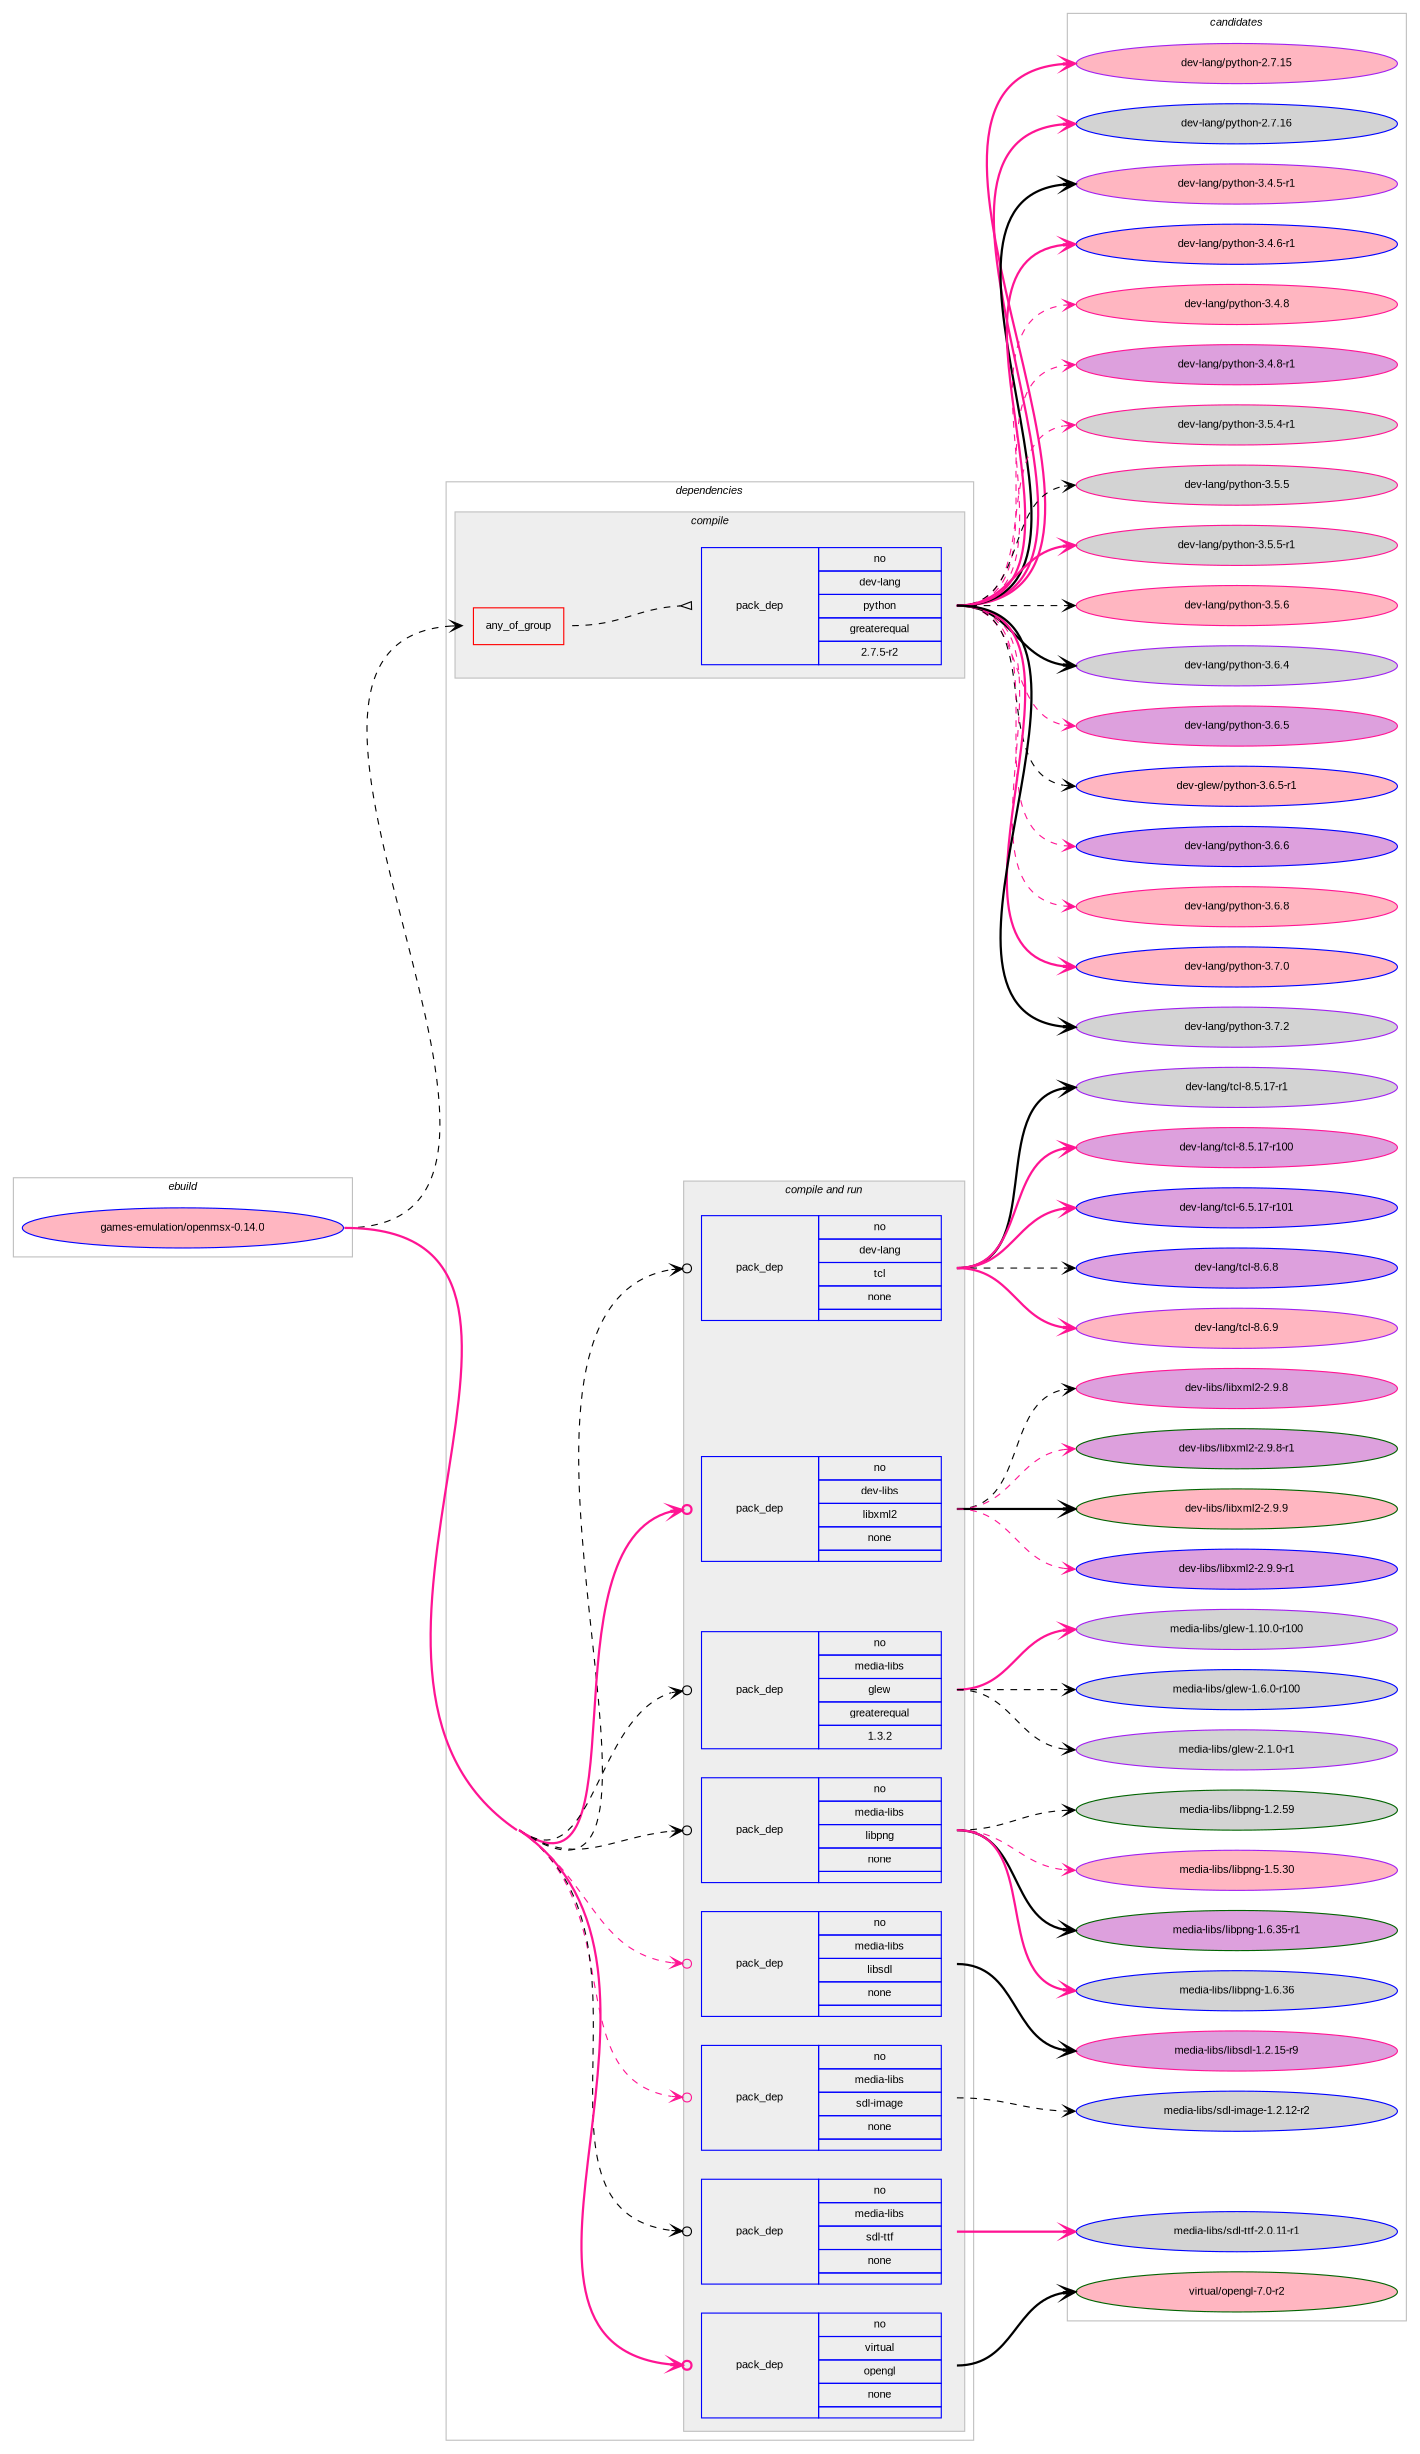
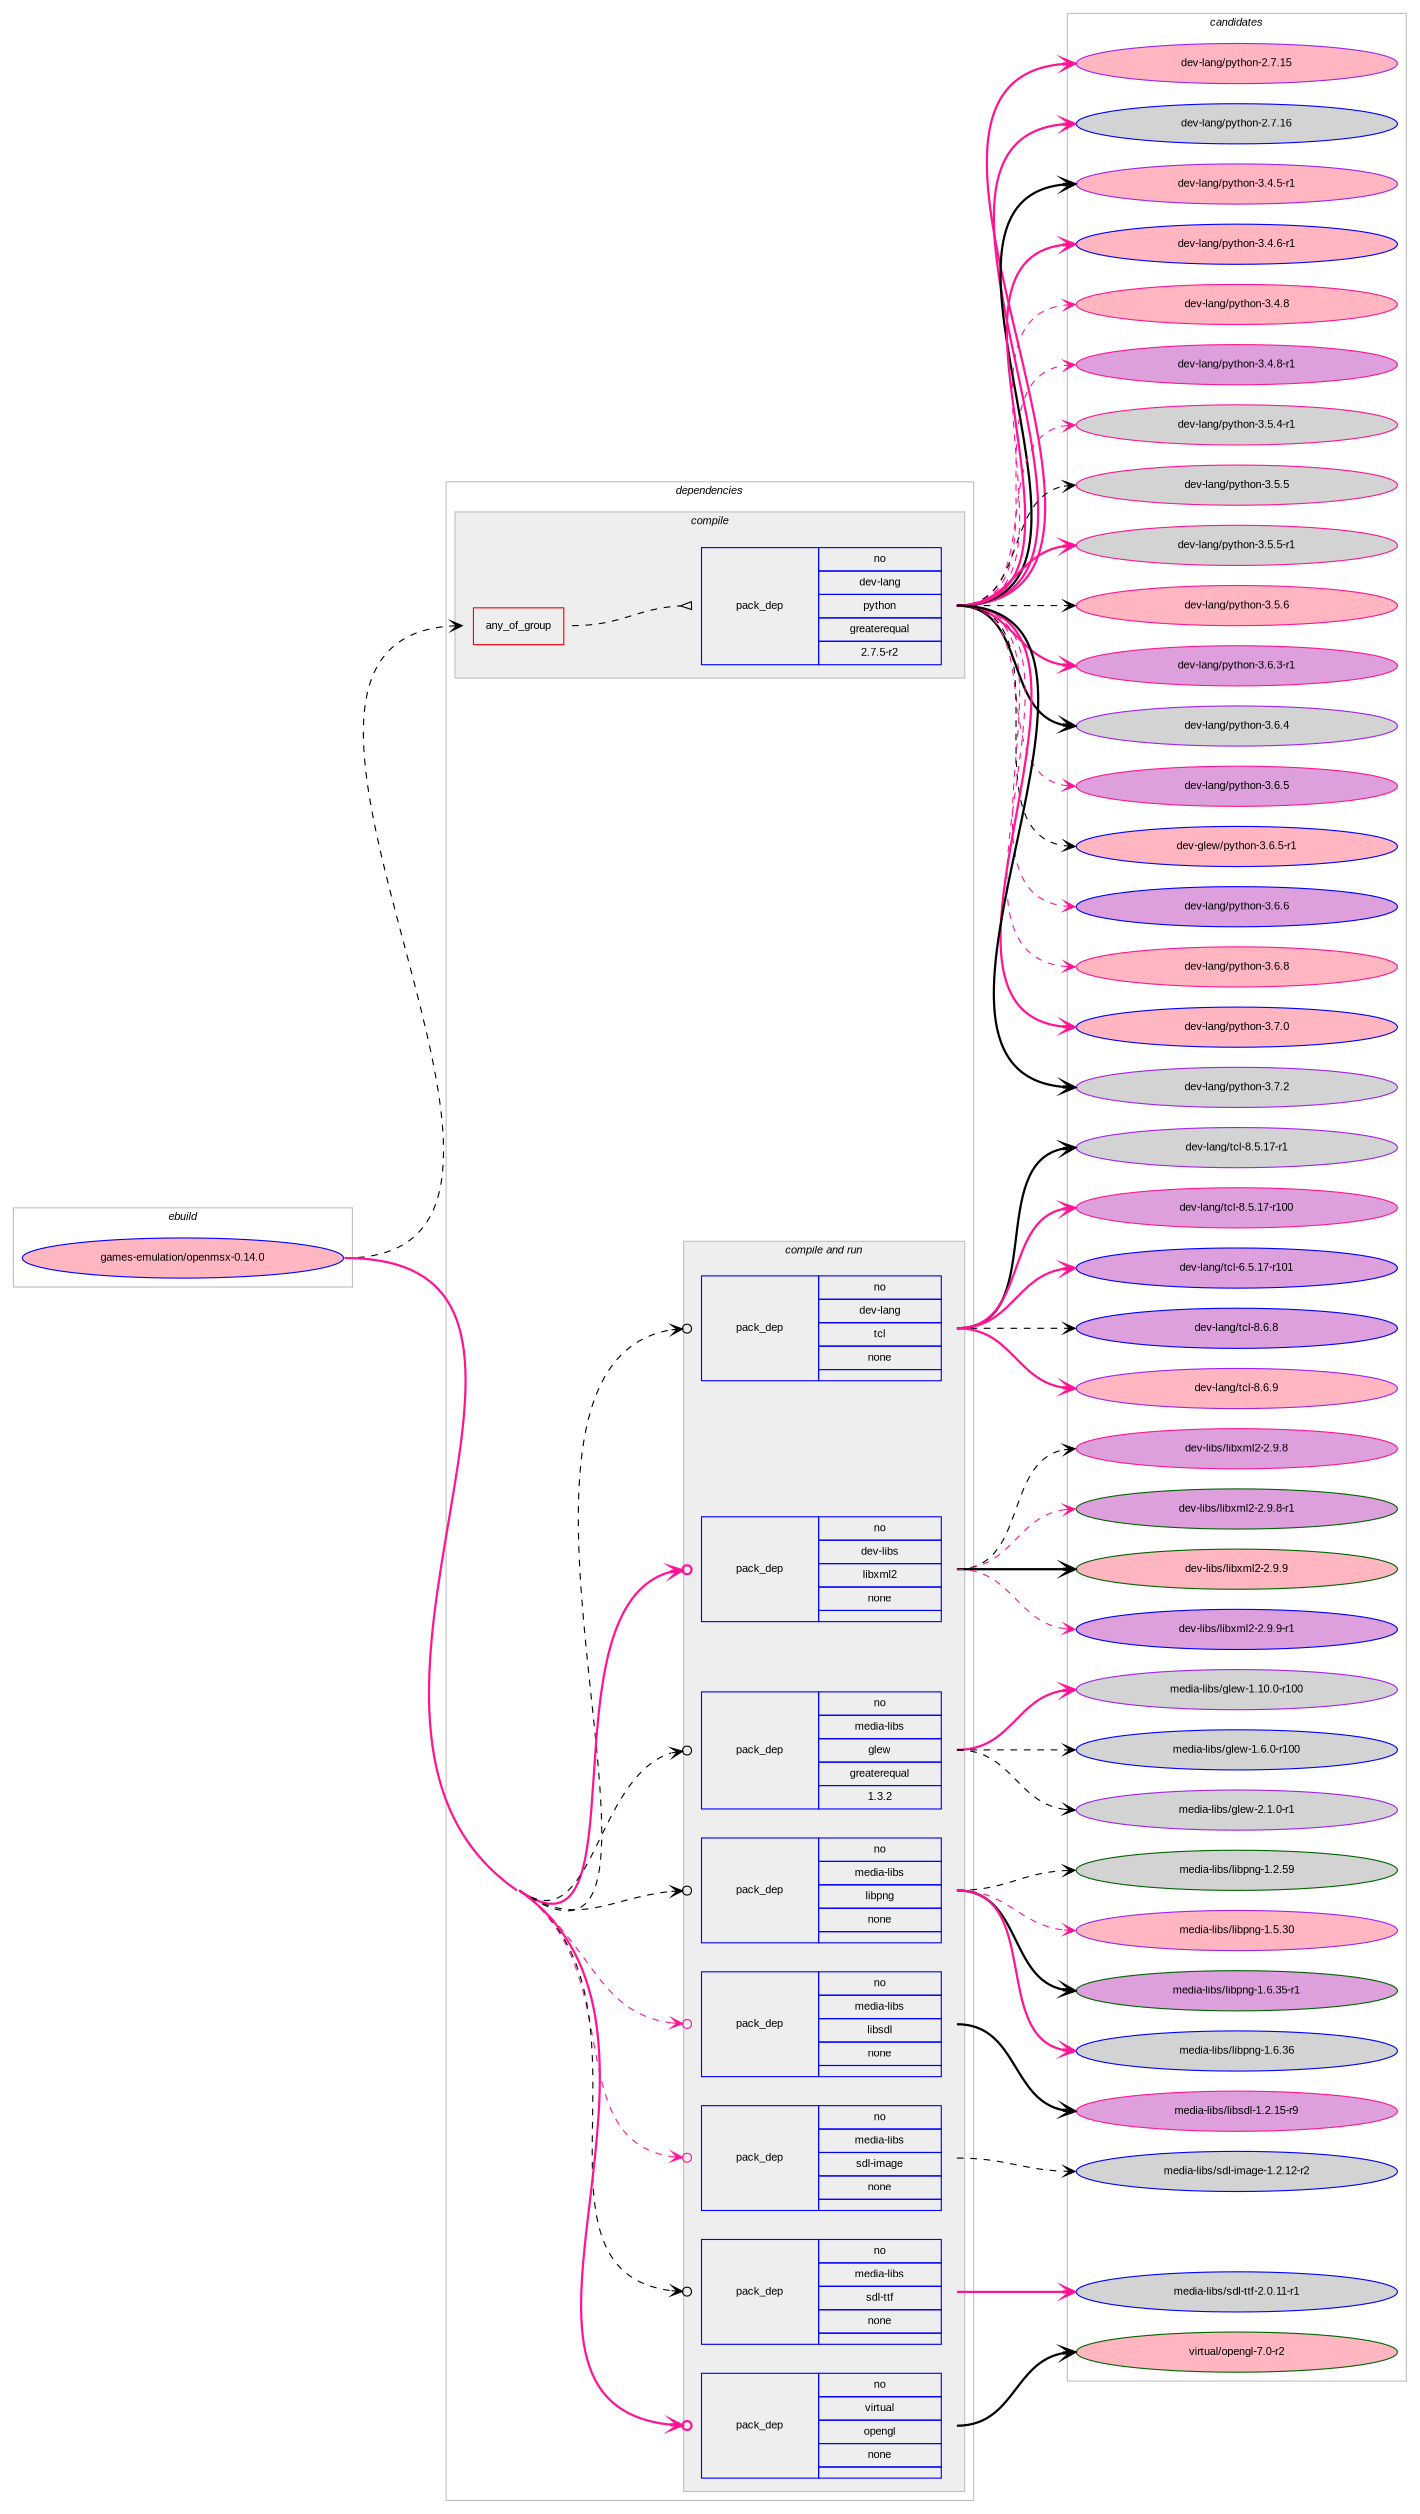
none -> (1237, 666)
